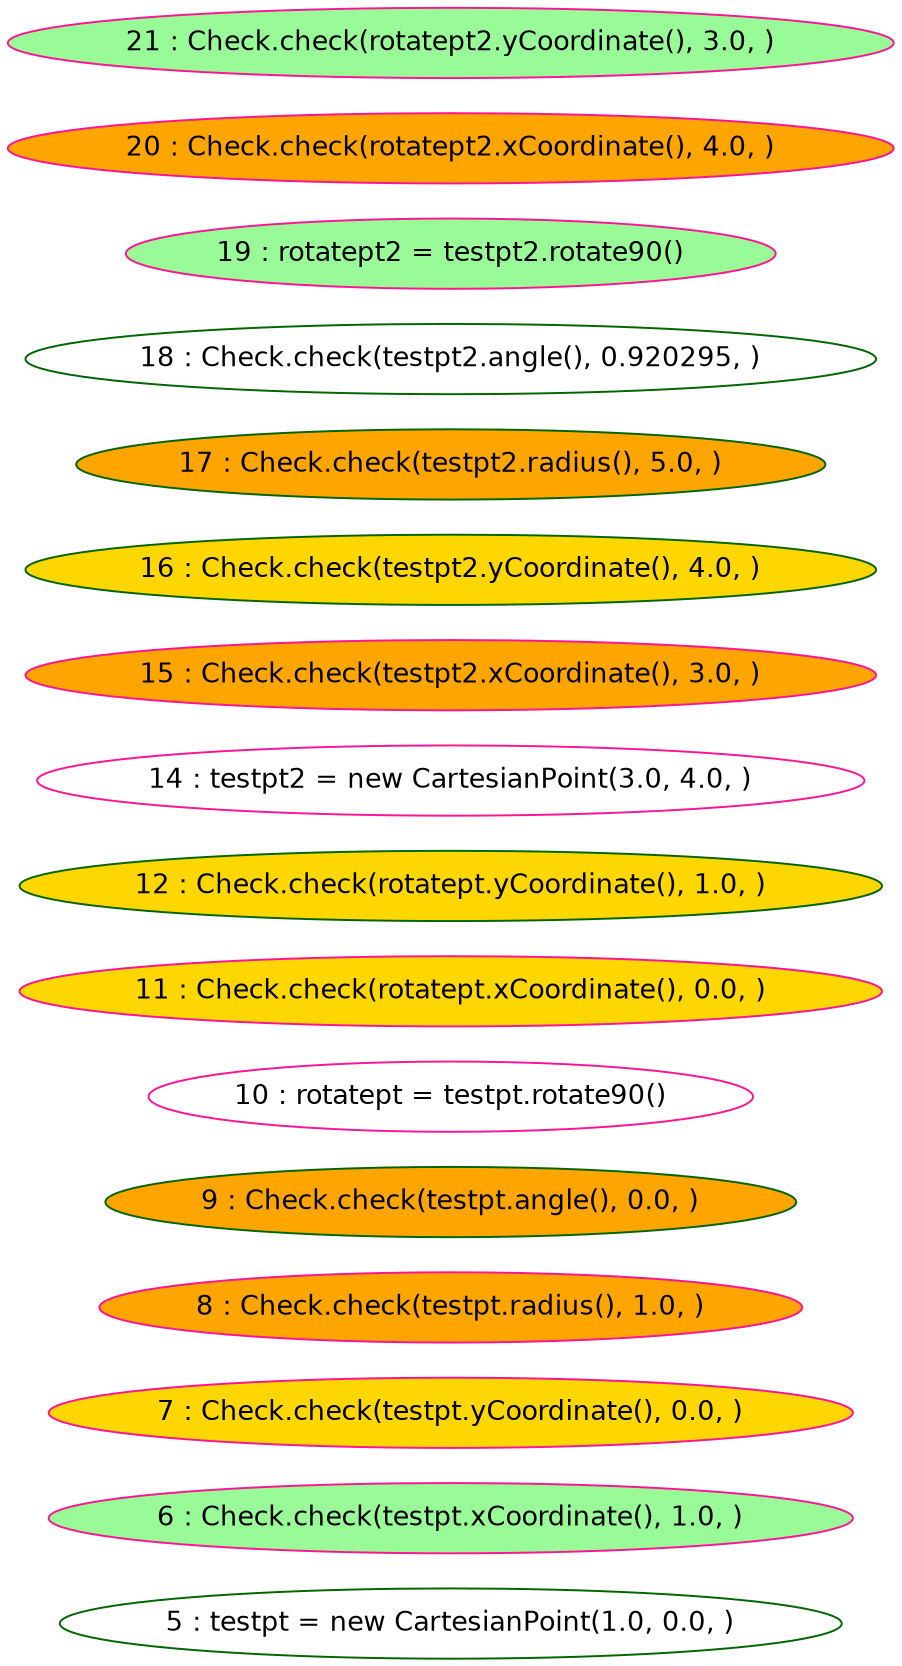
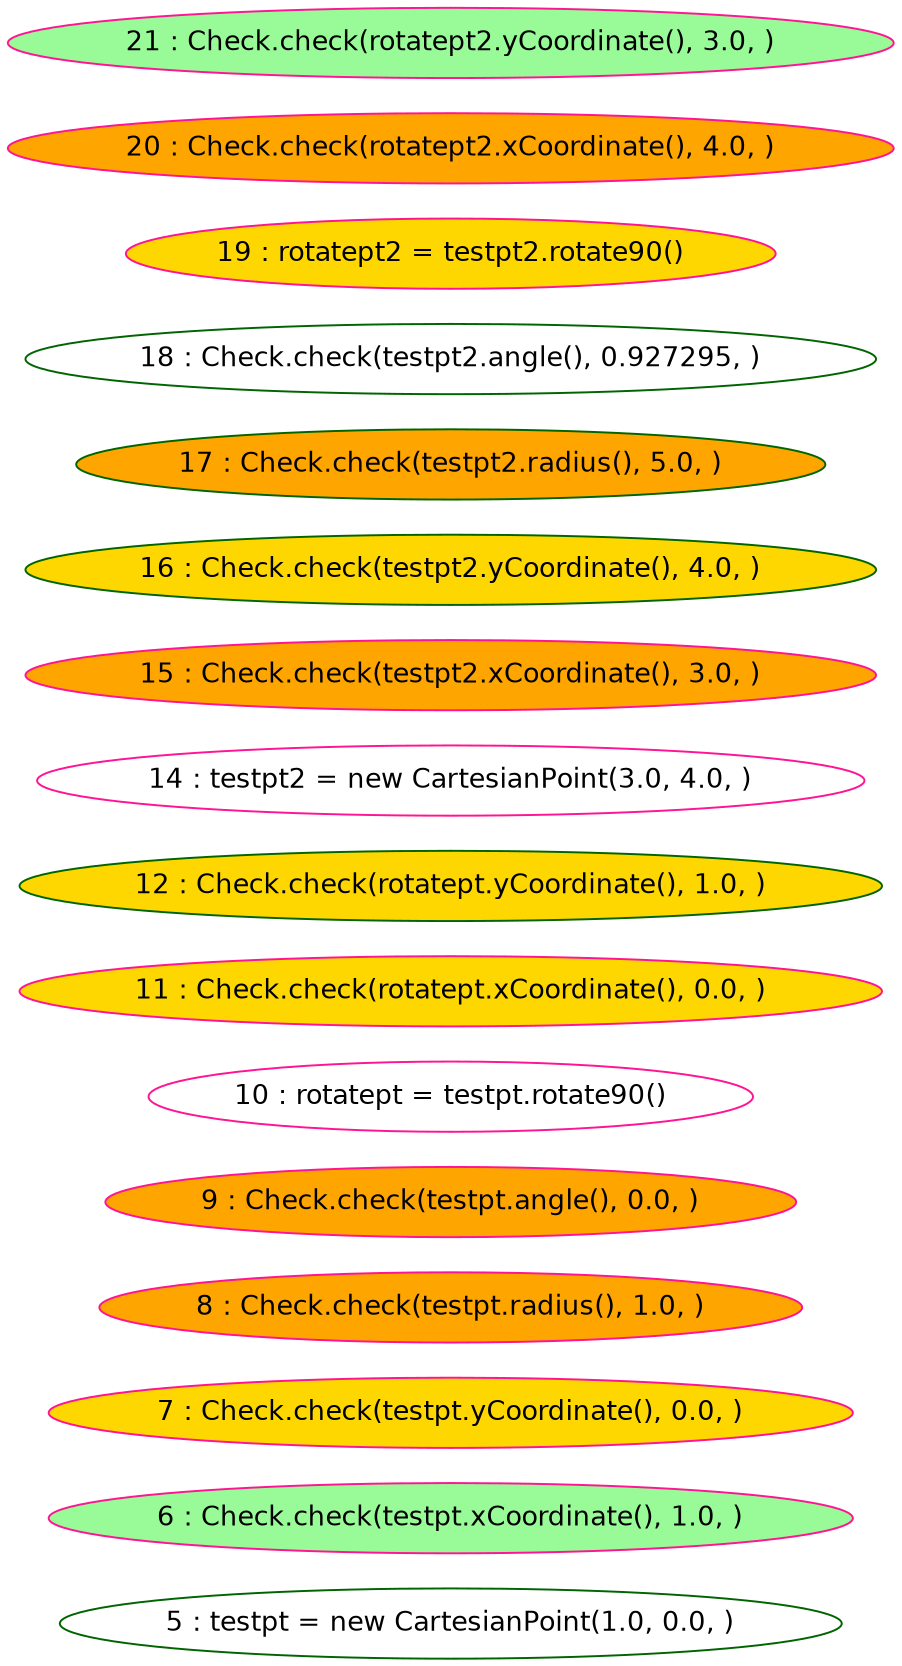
(451, 254) -> (451, 254)
(451, 359) -> (451, 359)
(451, 1202) -> (451, 1202)
